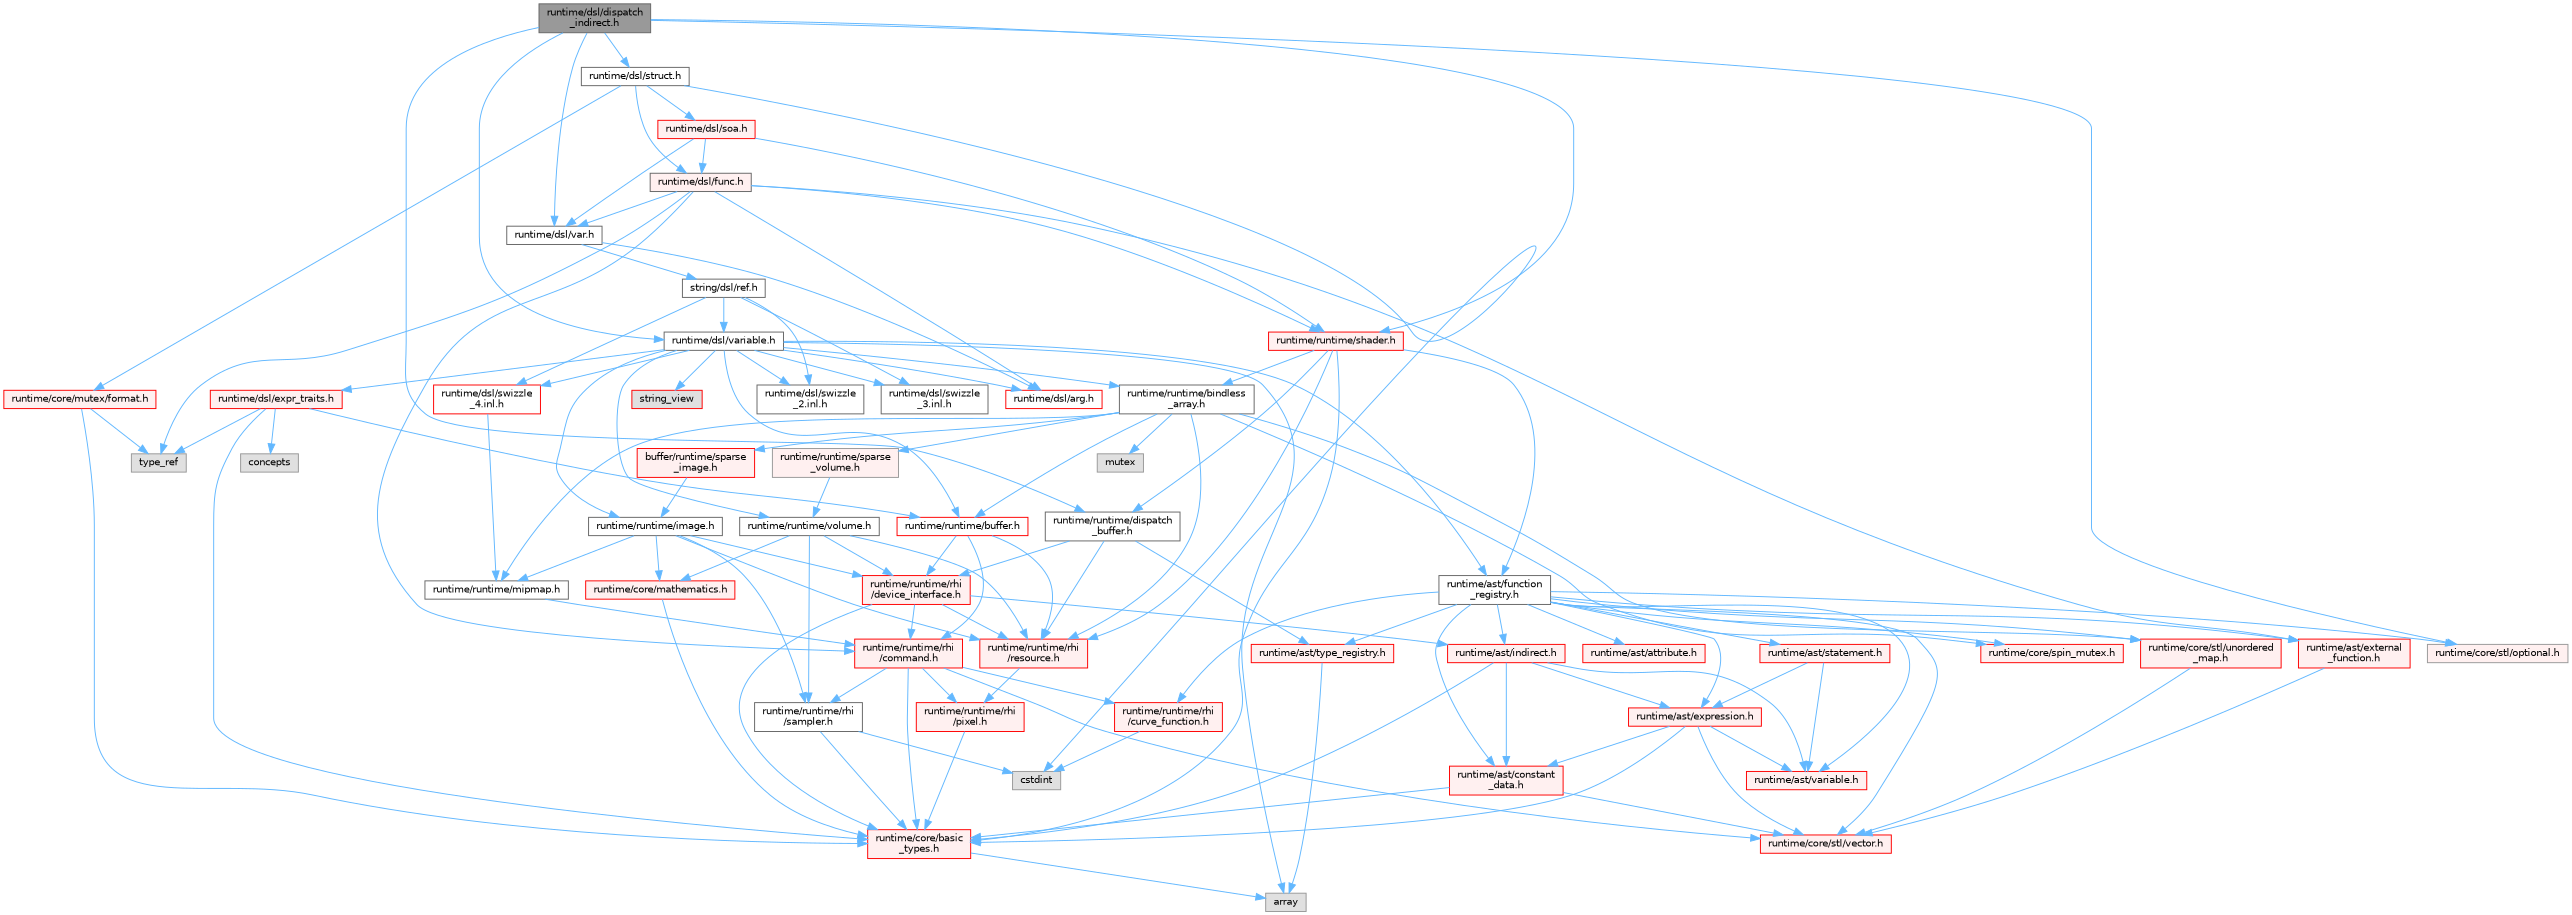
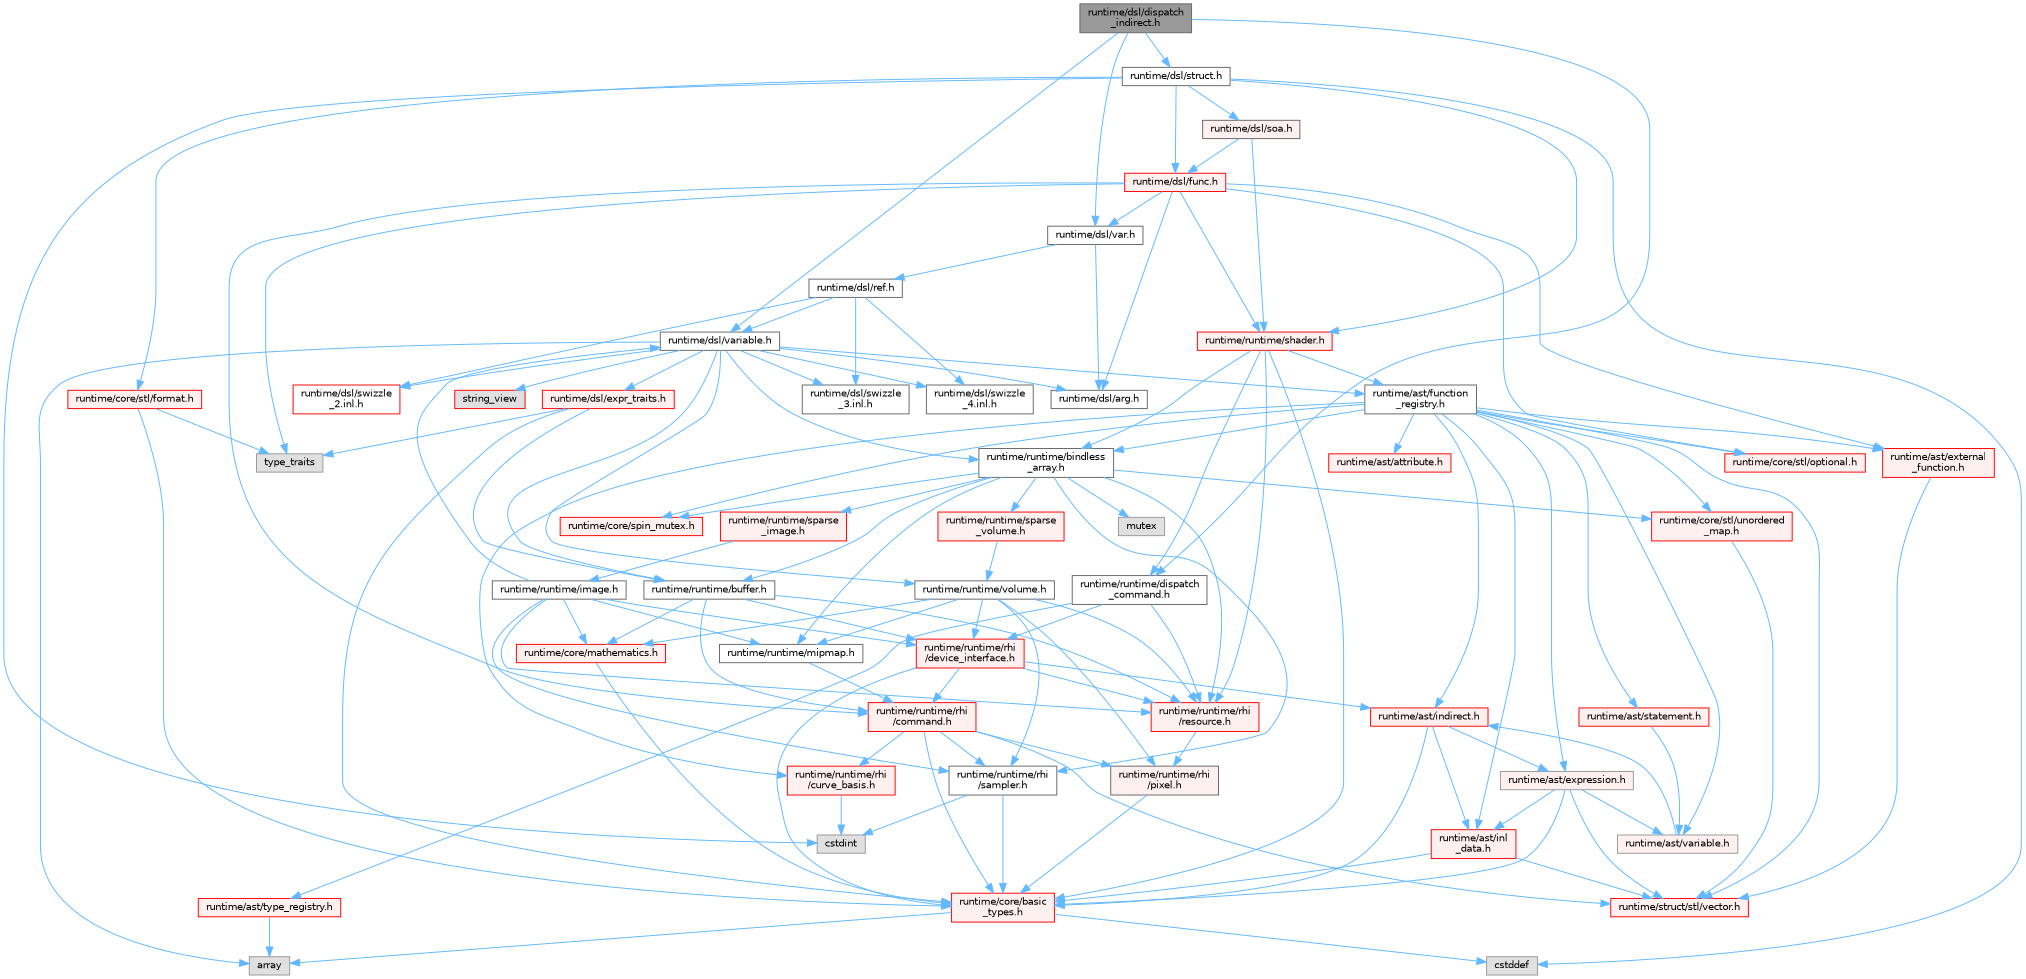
(1275, 48) -> (1566, 157)
(1764, 69) -> (1503, 307)
(706, 129) -> (1251, 129)
(633, 179) -> none
(701, 182) -> (1175, 182)
(724, 288) -> (856, 288)
(80, 399) -> (135, 399)
(487, 399) -> (980, 399)
(810, 399) -> (346, 399)
(1054, 399) -> (1099, 399)
(568, 418) -> (431, 401)
(159, 463) -> (290, 463)
(270, 463) -> none
(696, 463) -> (783, 526)
(835, 463) -> (1001, 526)
(492, 493) -> (892, 620)
(962, 526) -> (709, 590)
(1113, 526) -> (1140, 590)
none -> (651, 622)
(1406, 623) -> (1244, 429)
none -> (1278, 648)
(2498, 654) -> (1795, 463)
none -> (1070, 659)
(1696, 672) -> (1610, 751)
(1764, 683) -> none
(970, 717) -> (1165, 781)
(1168, 717) -> (841, 781)
(1695, 717) -> (1567, 781)
(1506, 781) -> (1474, 844)
(1807, 781) -> (1678, 844)
(1826, 844) -> (1680, 908)
none -> (1512, 966)
